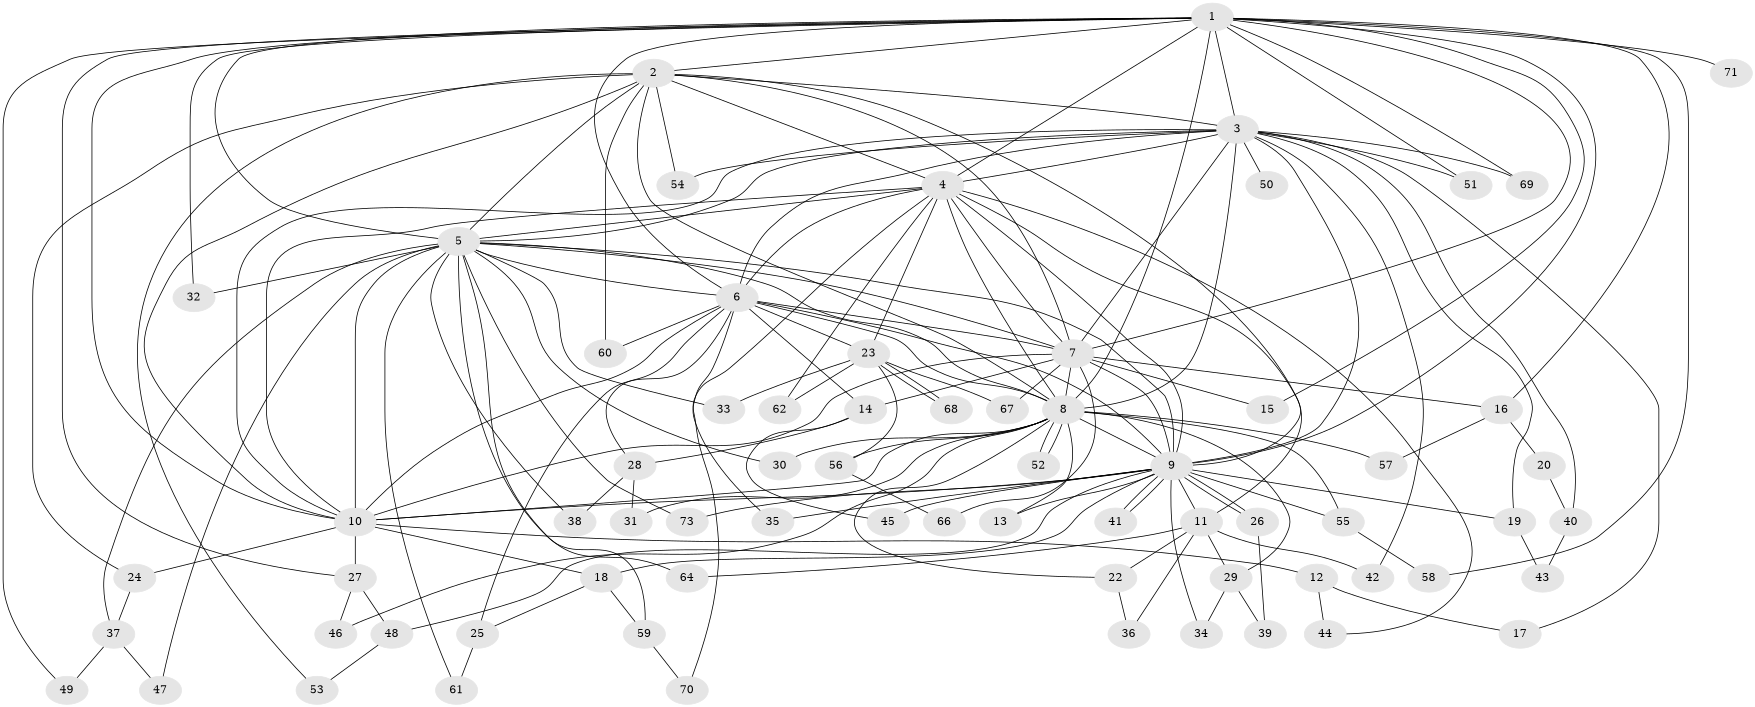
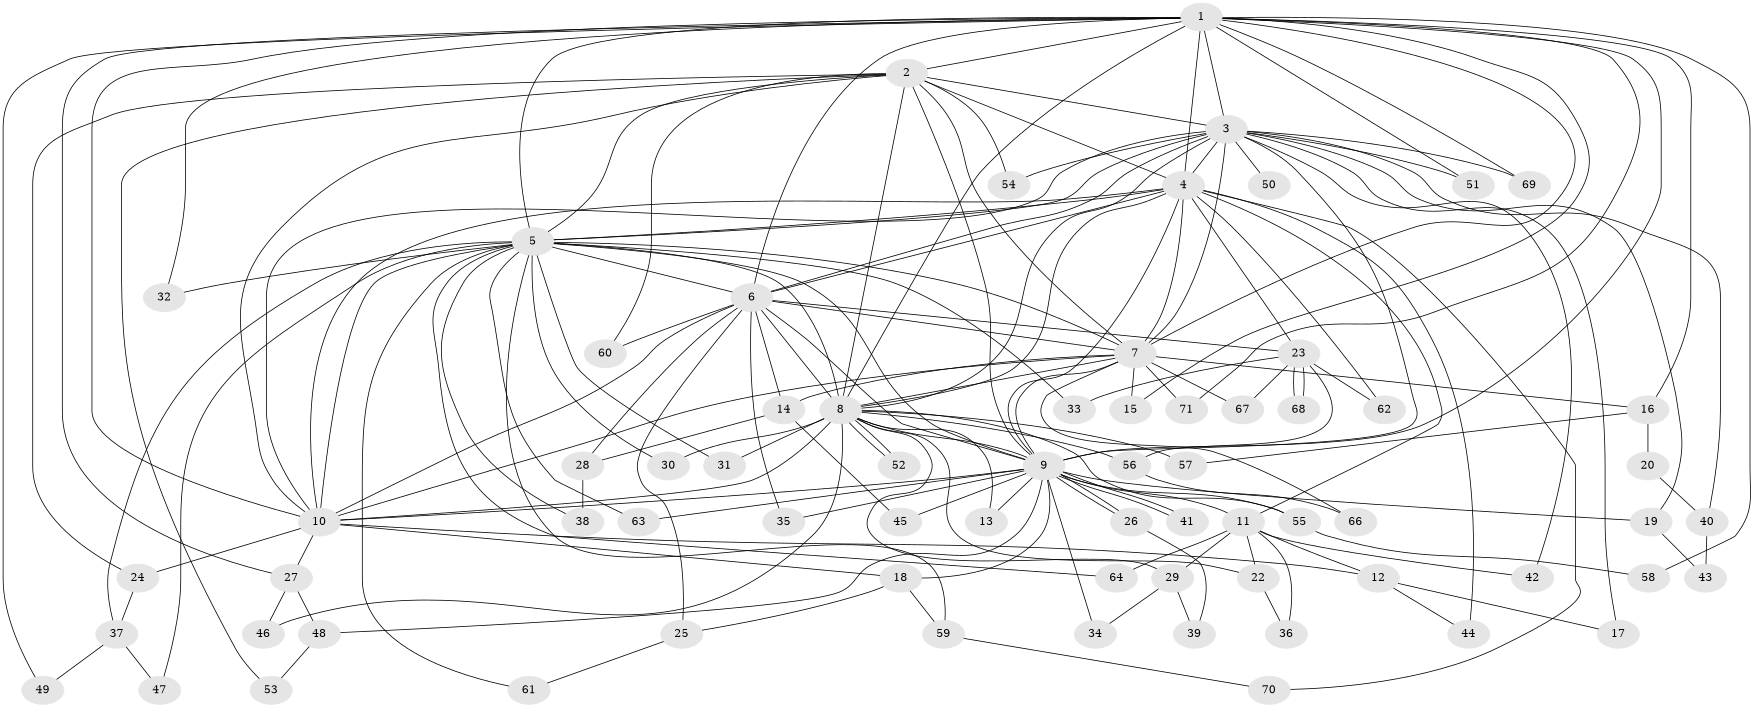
none -> (1155, 376)
(633, 489) -> (592, 381)
(687, 522) -> (639, 522)
none -> (1310, 552)
